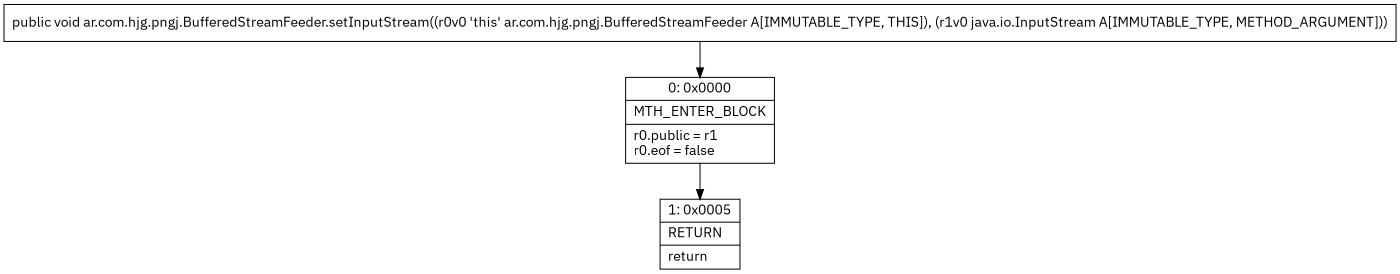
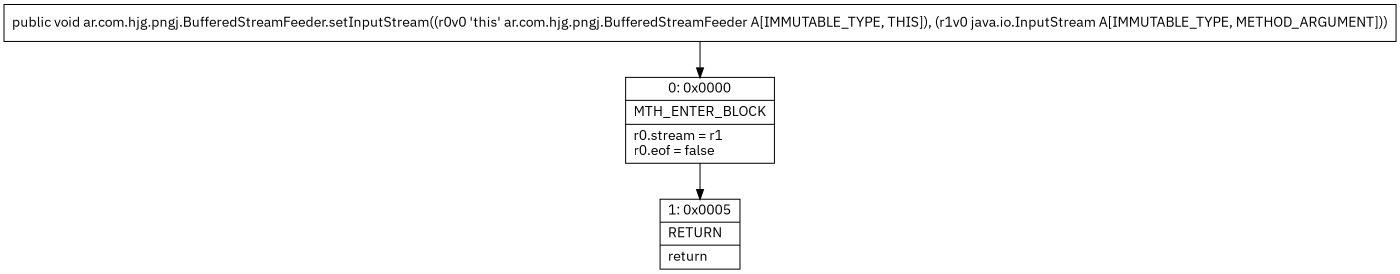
(676, 136) -> (679, 136)
